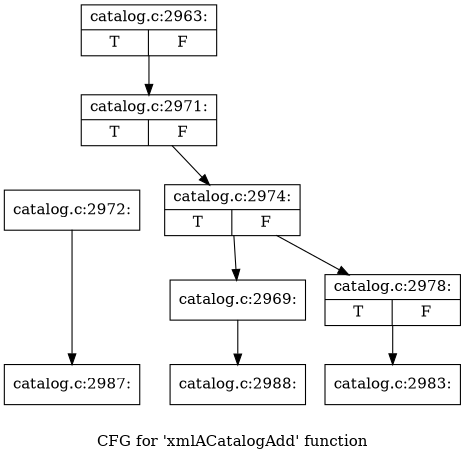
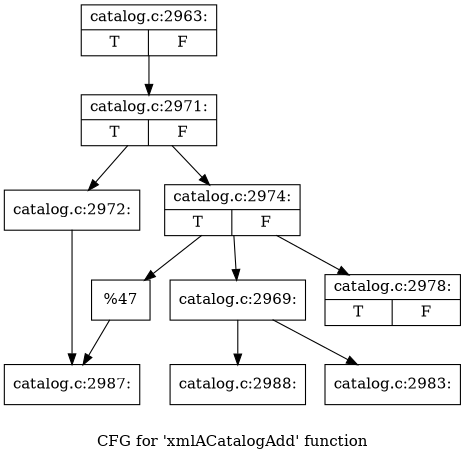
none -> (112, 164)
none -> (121, 300)
(393, 339) -> (310, 340)
